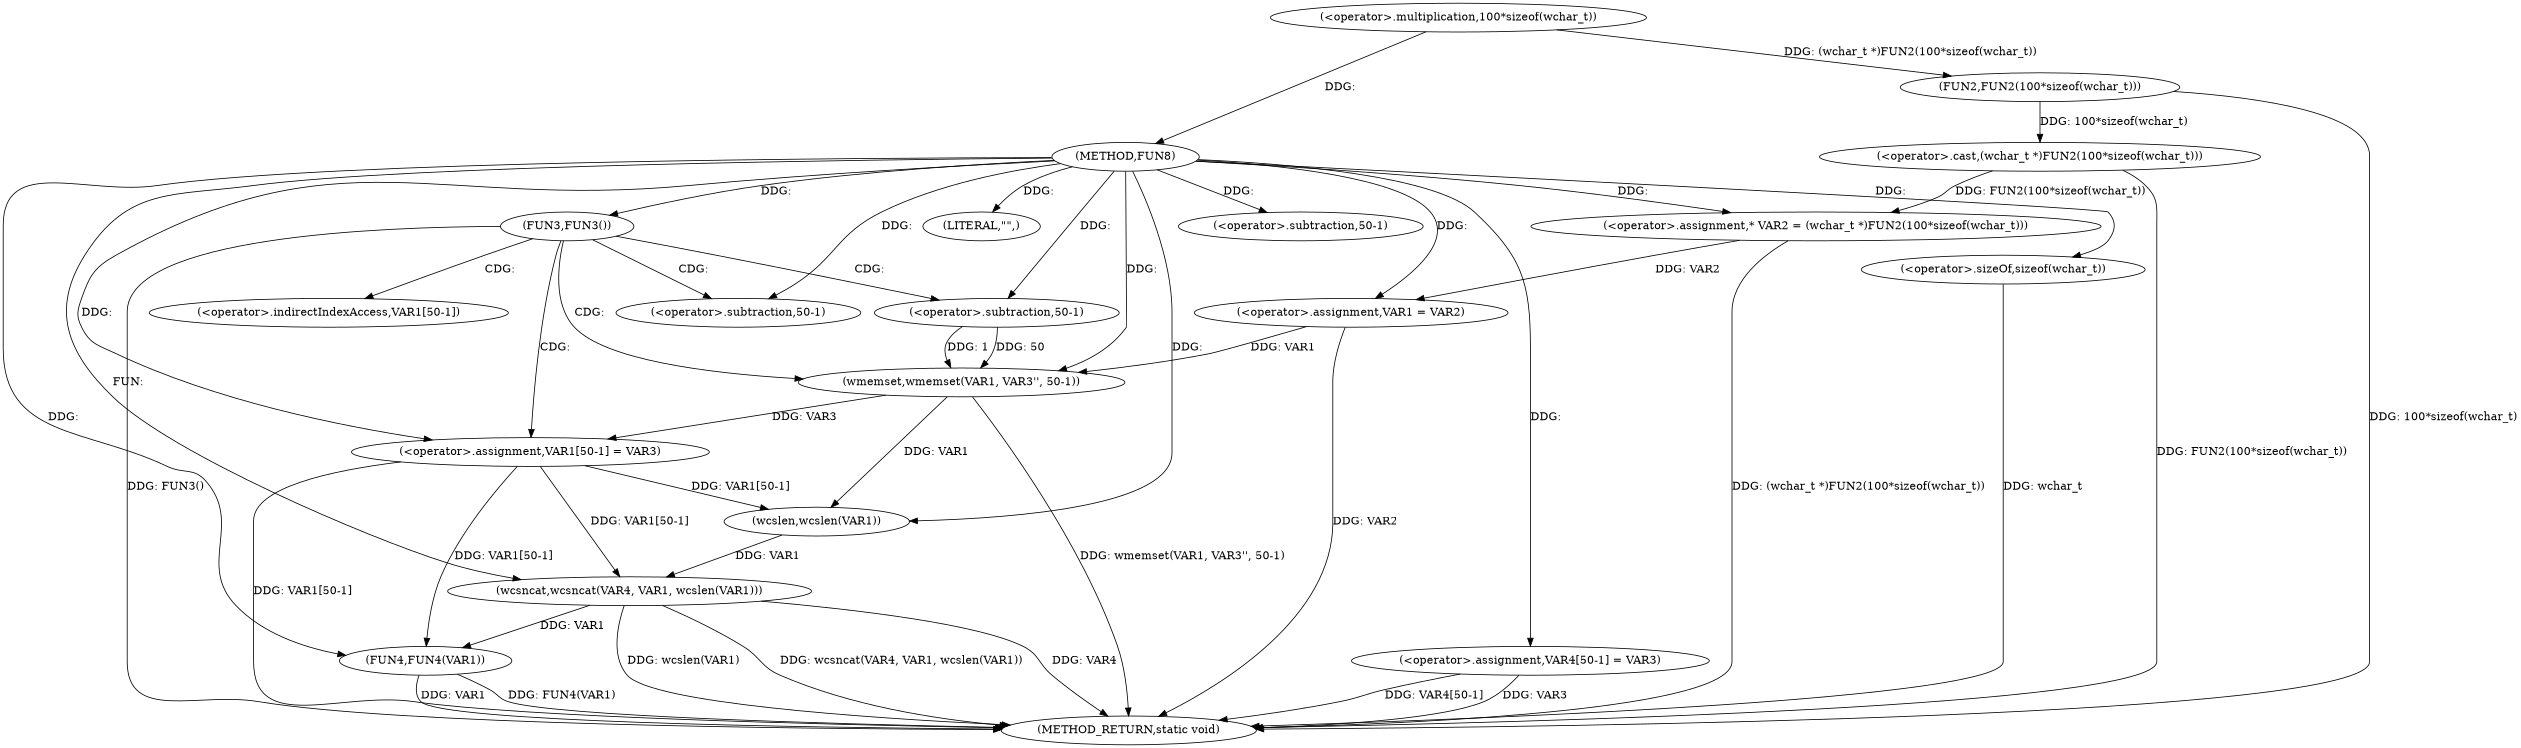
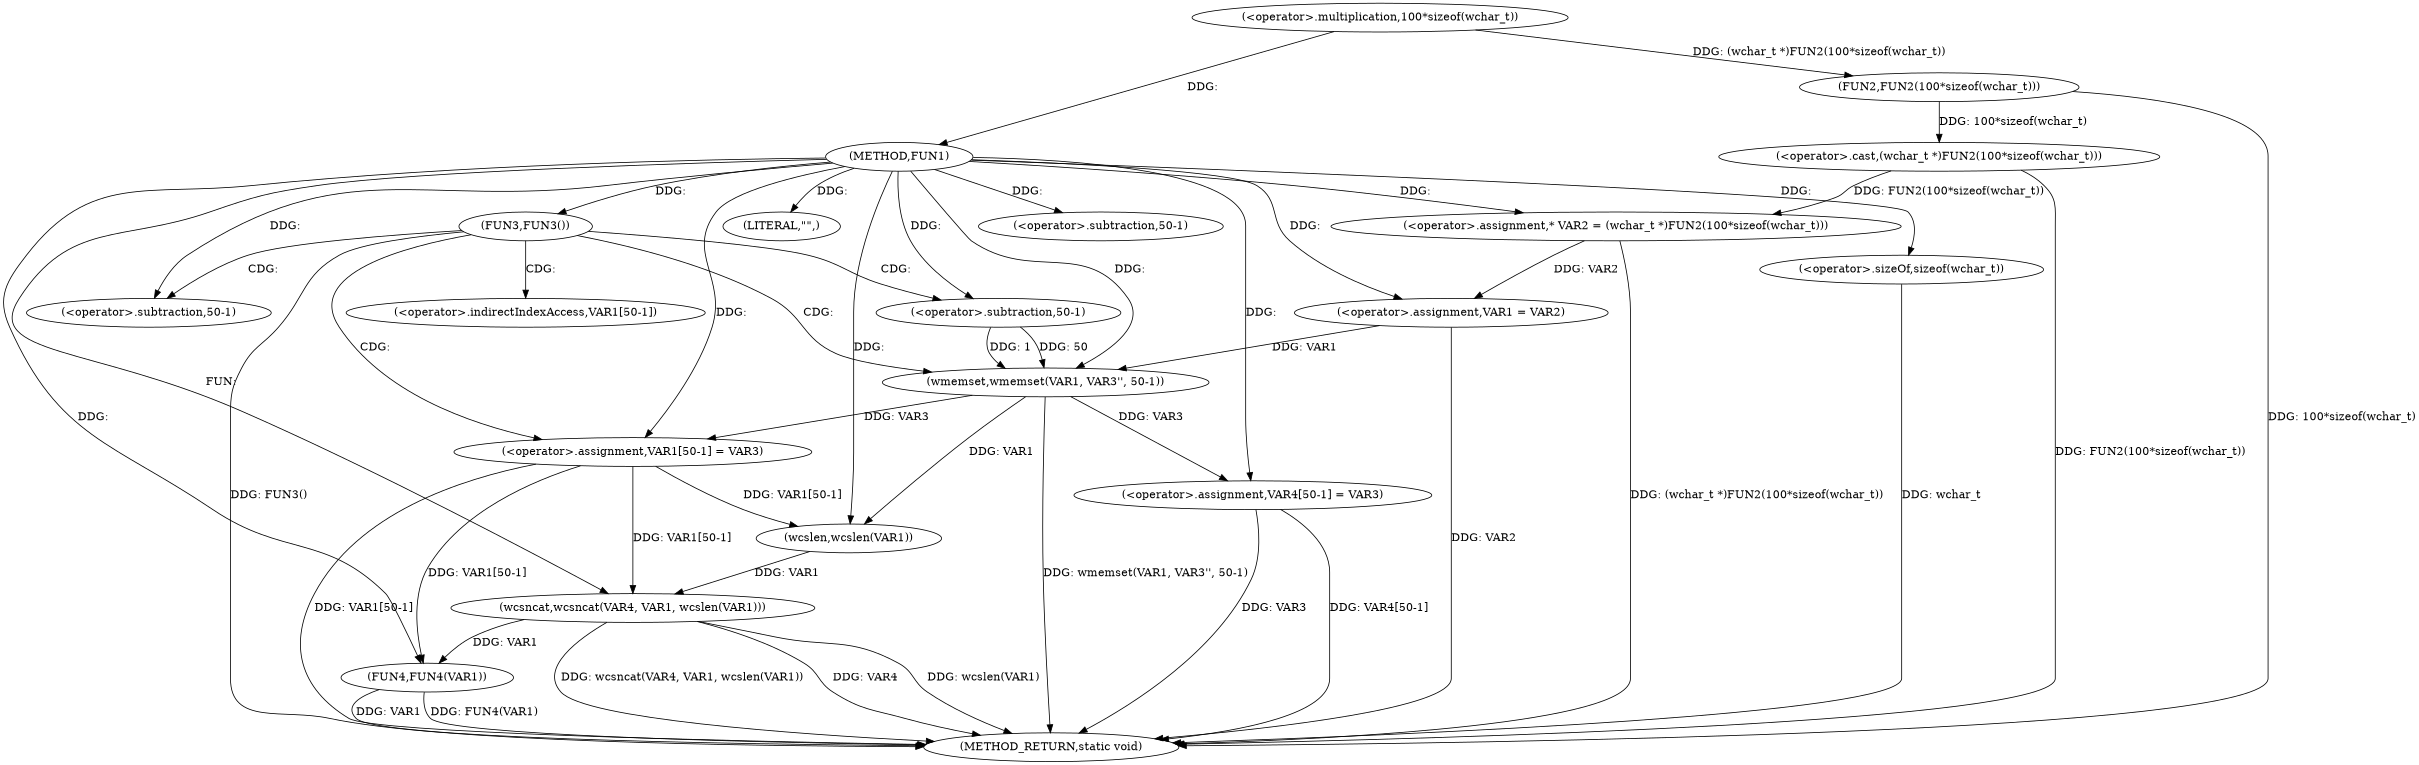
(1126, 157) -> (899, 157)
none -> (1146, 437)
